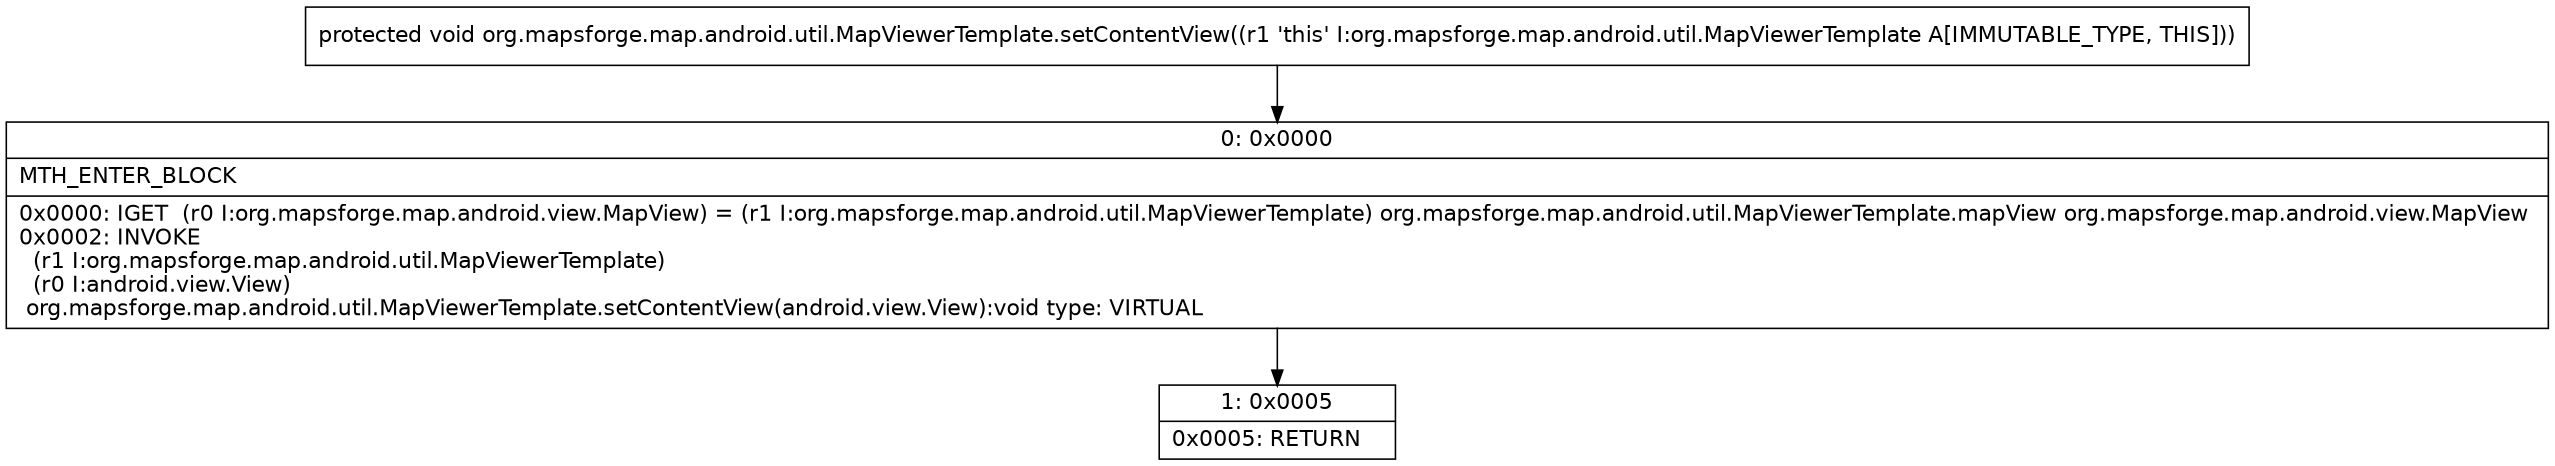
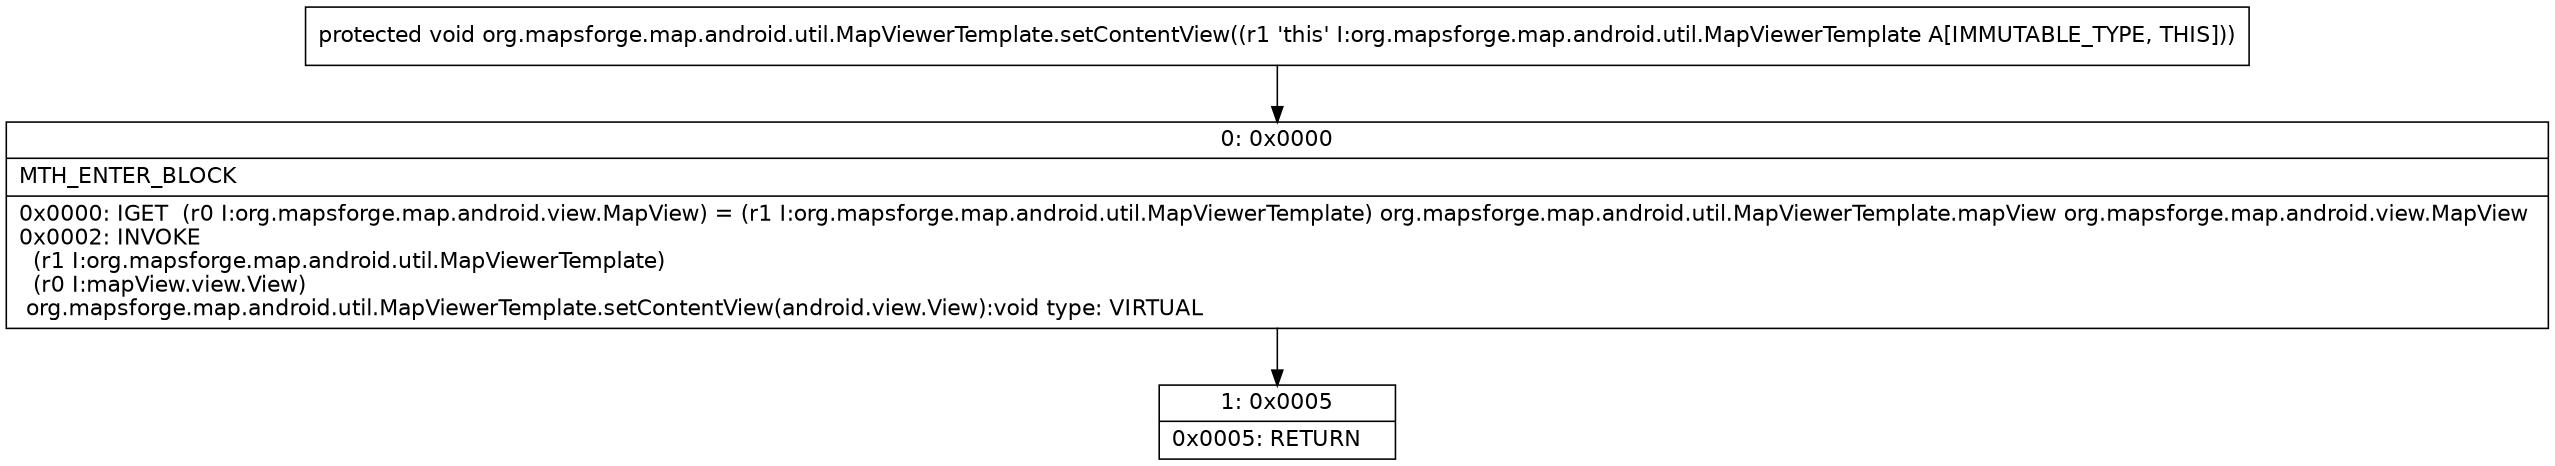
(155, 285) -> (163, 285)
